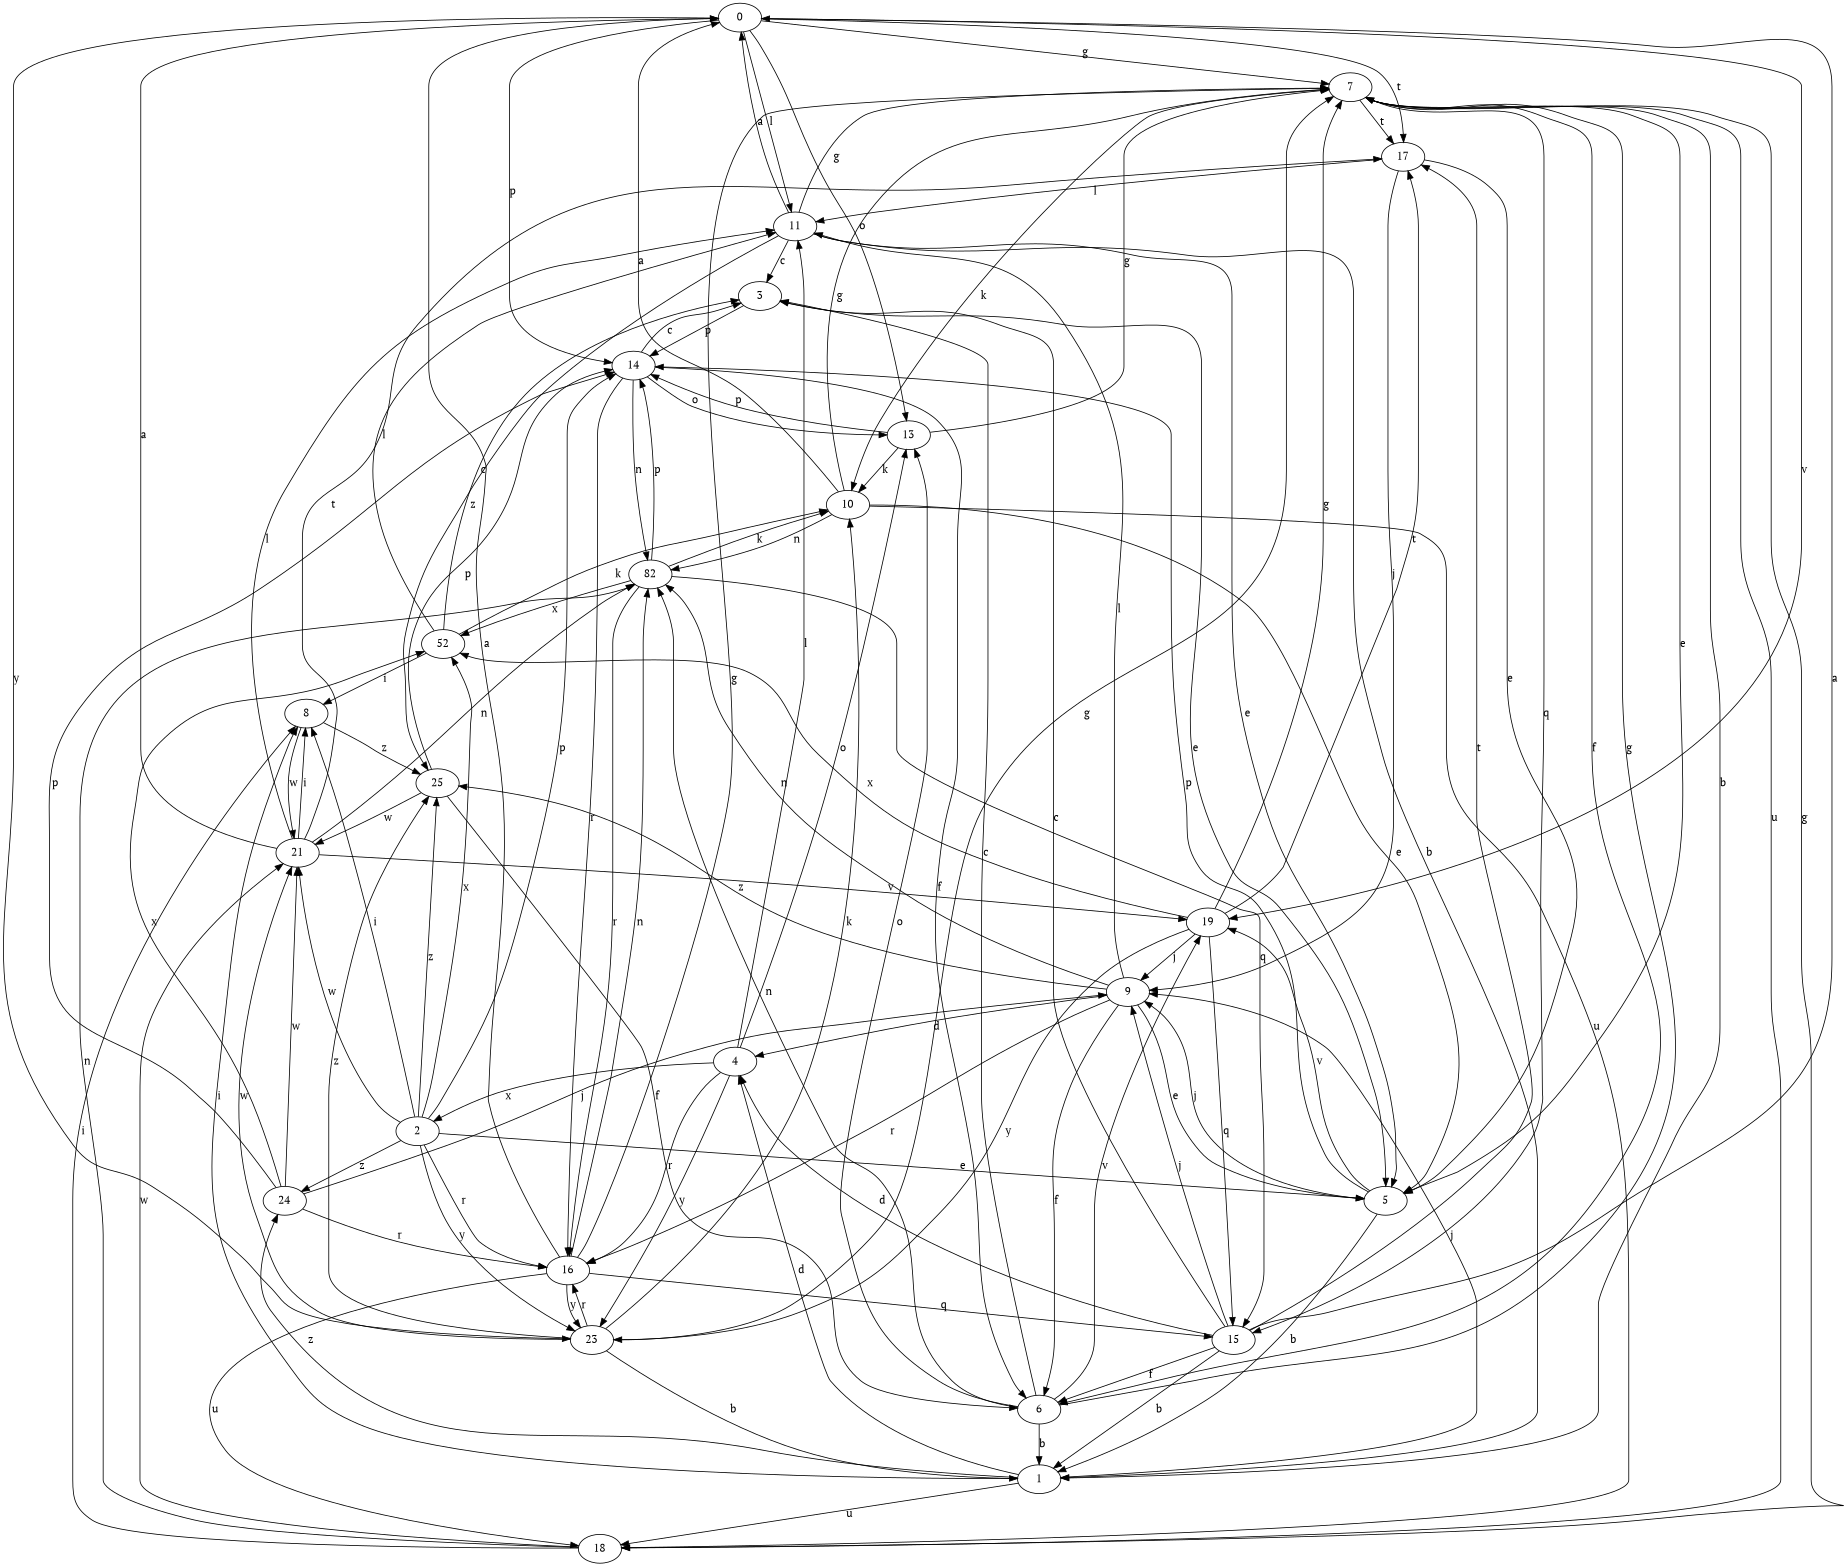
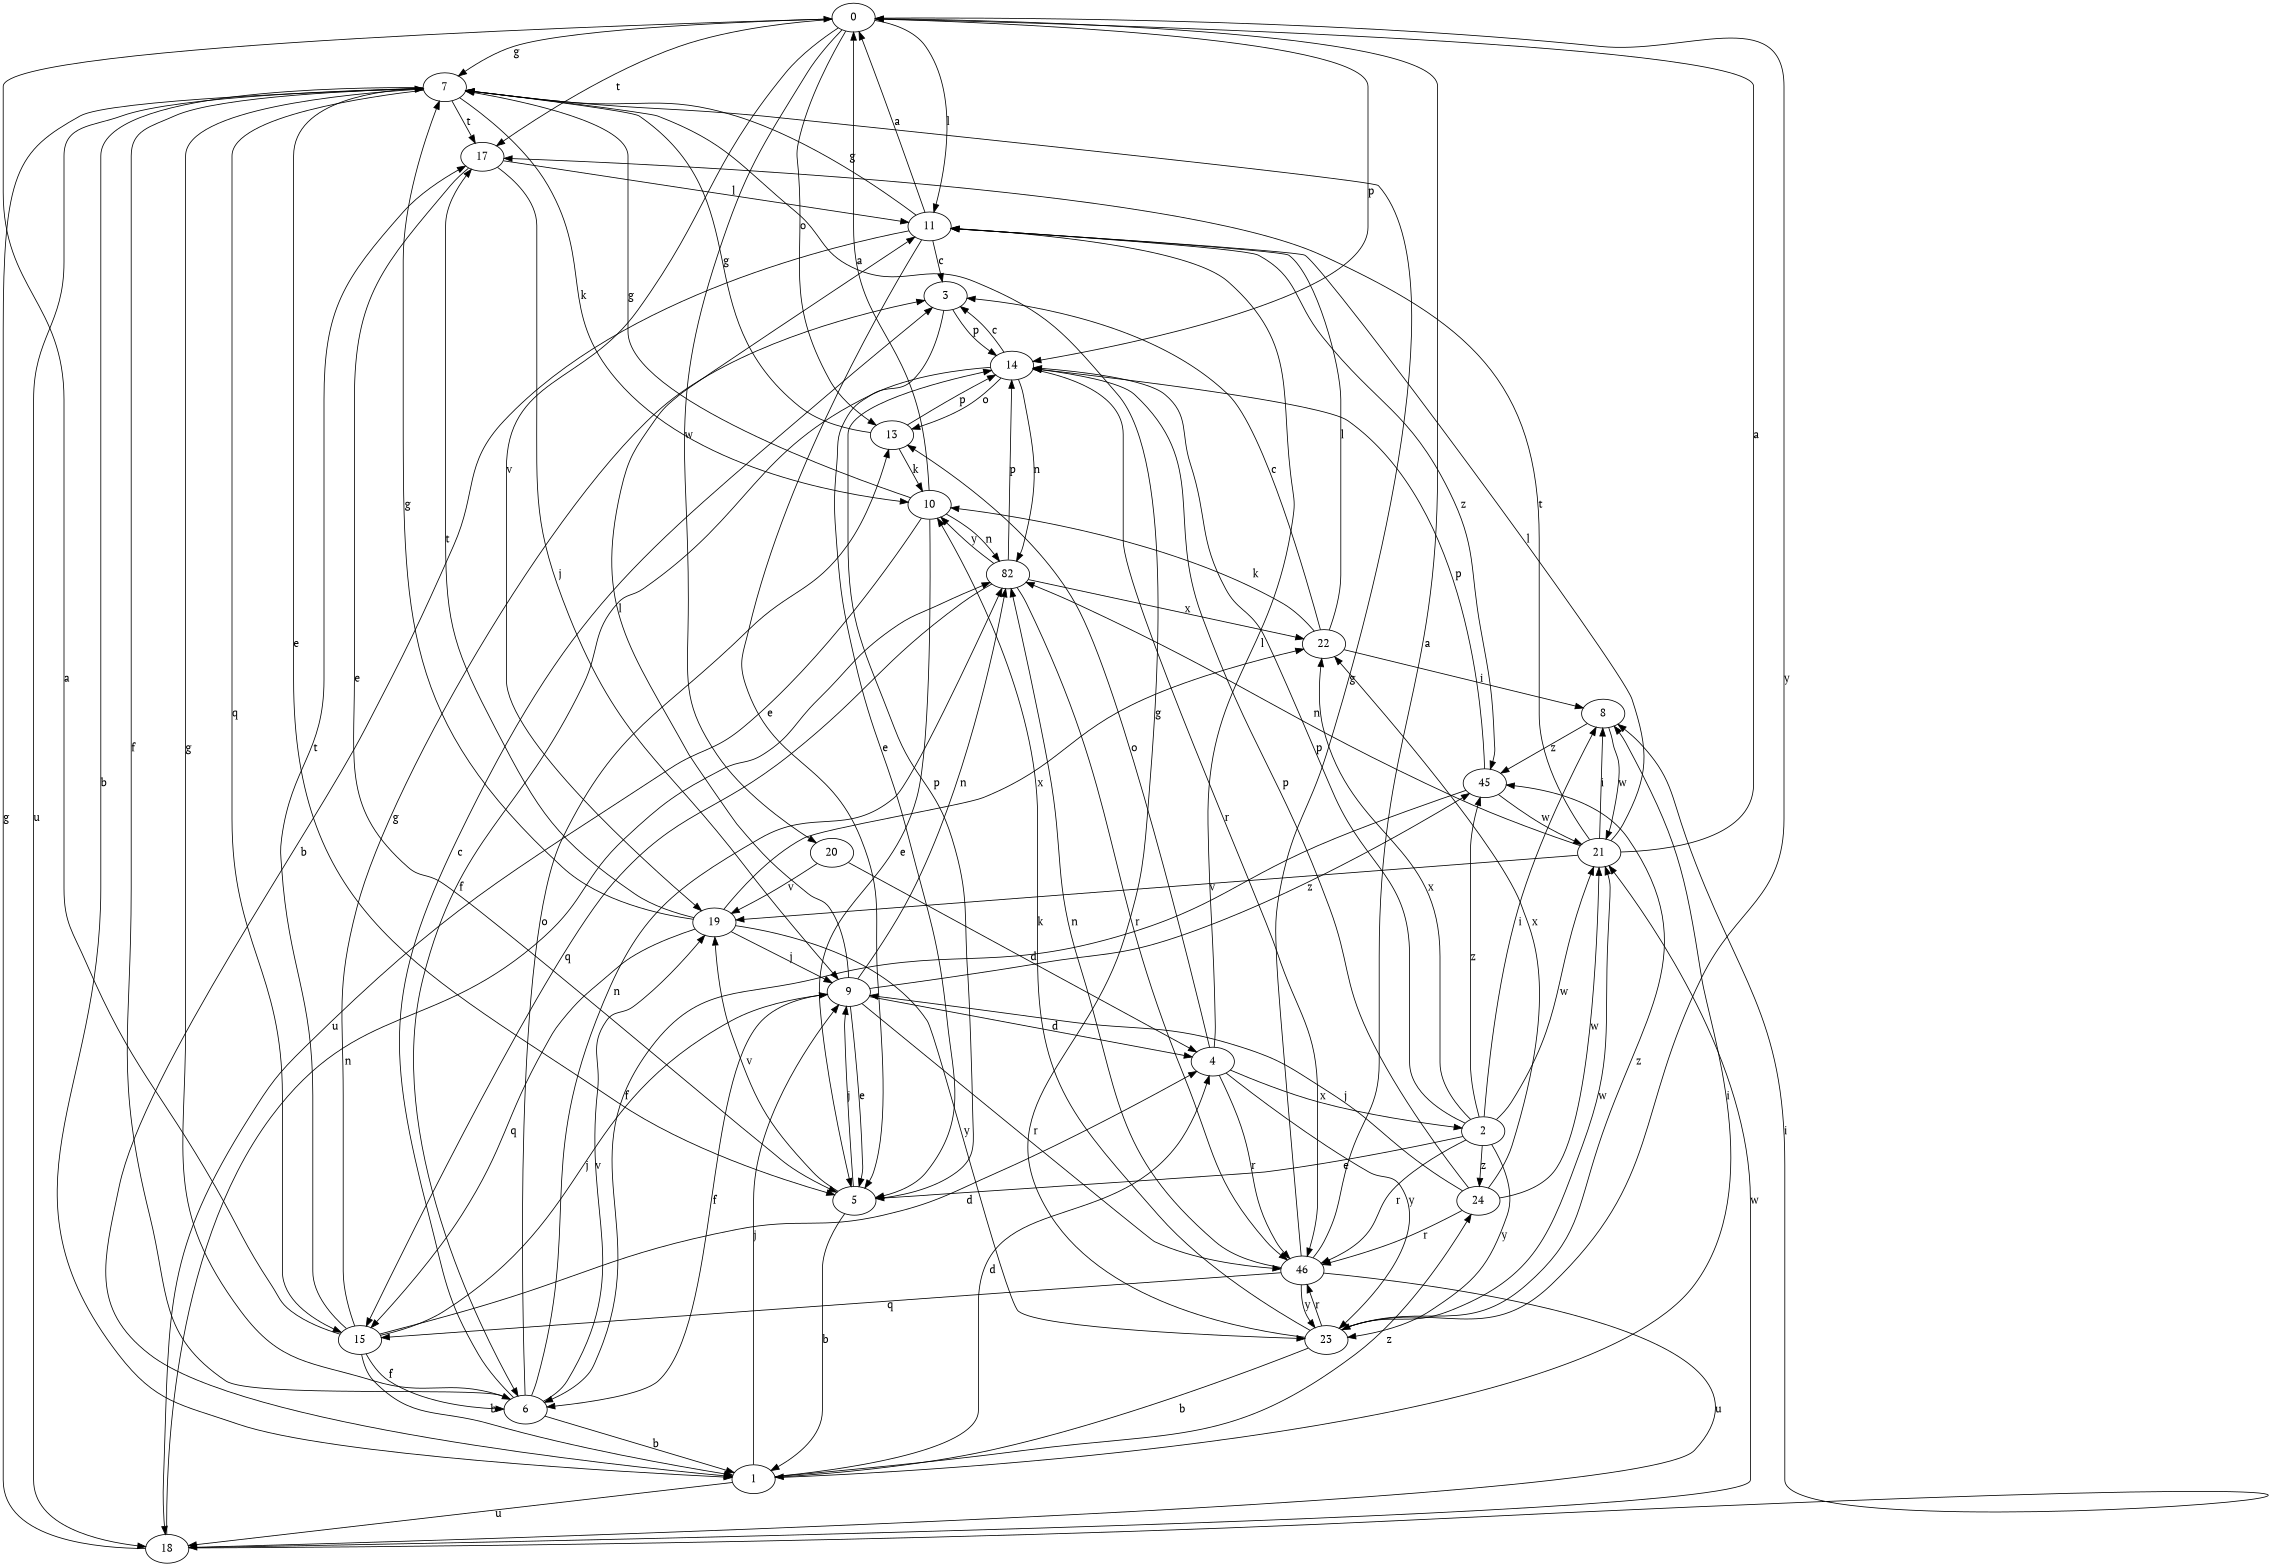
(760, 540) -> (974, 540)
(443, 644) -> (1324, 644)
(438, 783) -> (1485, 783)
(1056, 818) -> (396, 818)
none -> (832, 853)
(568, 1270) -> (1302, 1270)
